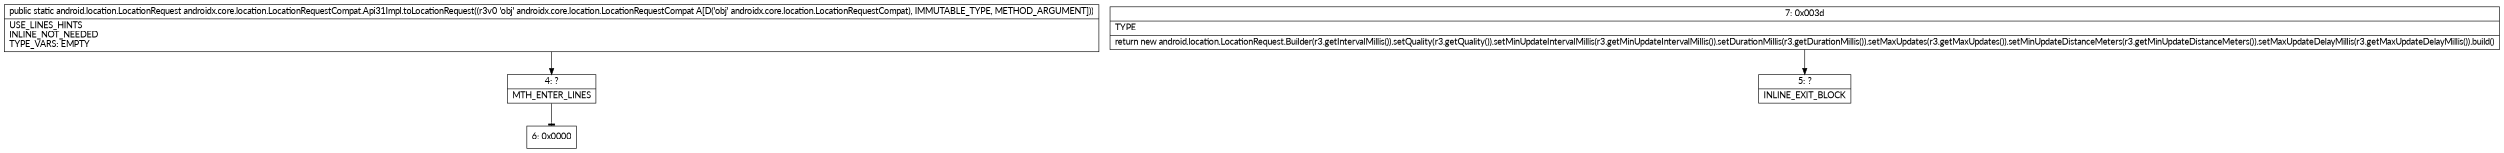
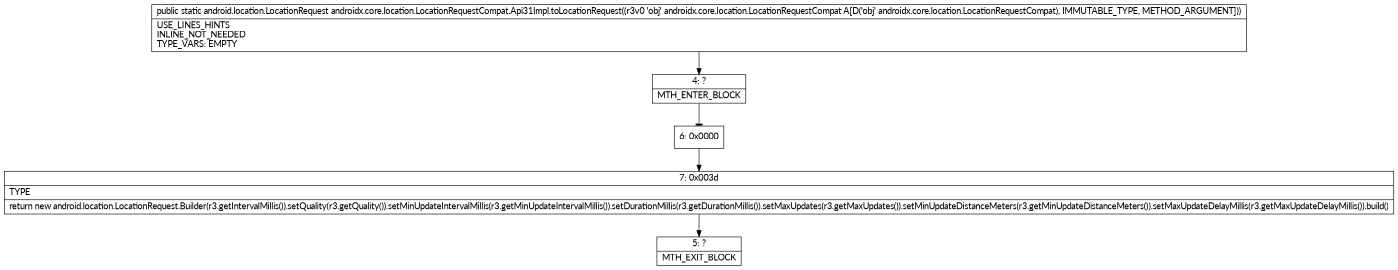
(552, 96) -> (699, 96)
(1805, 96) -> (699, 258)
none -> (699, 157)
